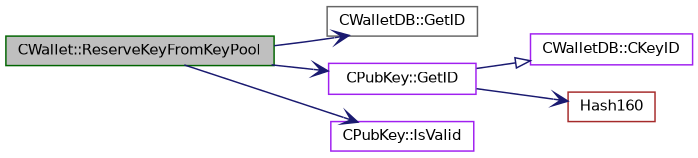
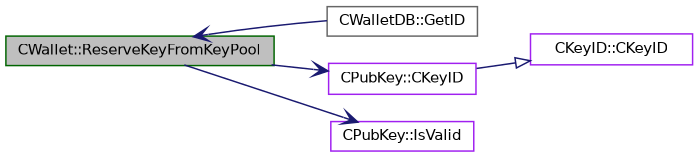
(304, 42) -> (268, 27)
(612, 49) -> (612, 49)
(402, 79) -> (402, 79)
(612, 107) -> none
